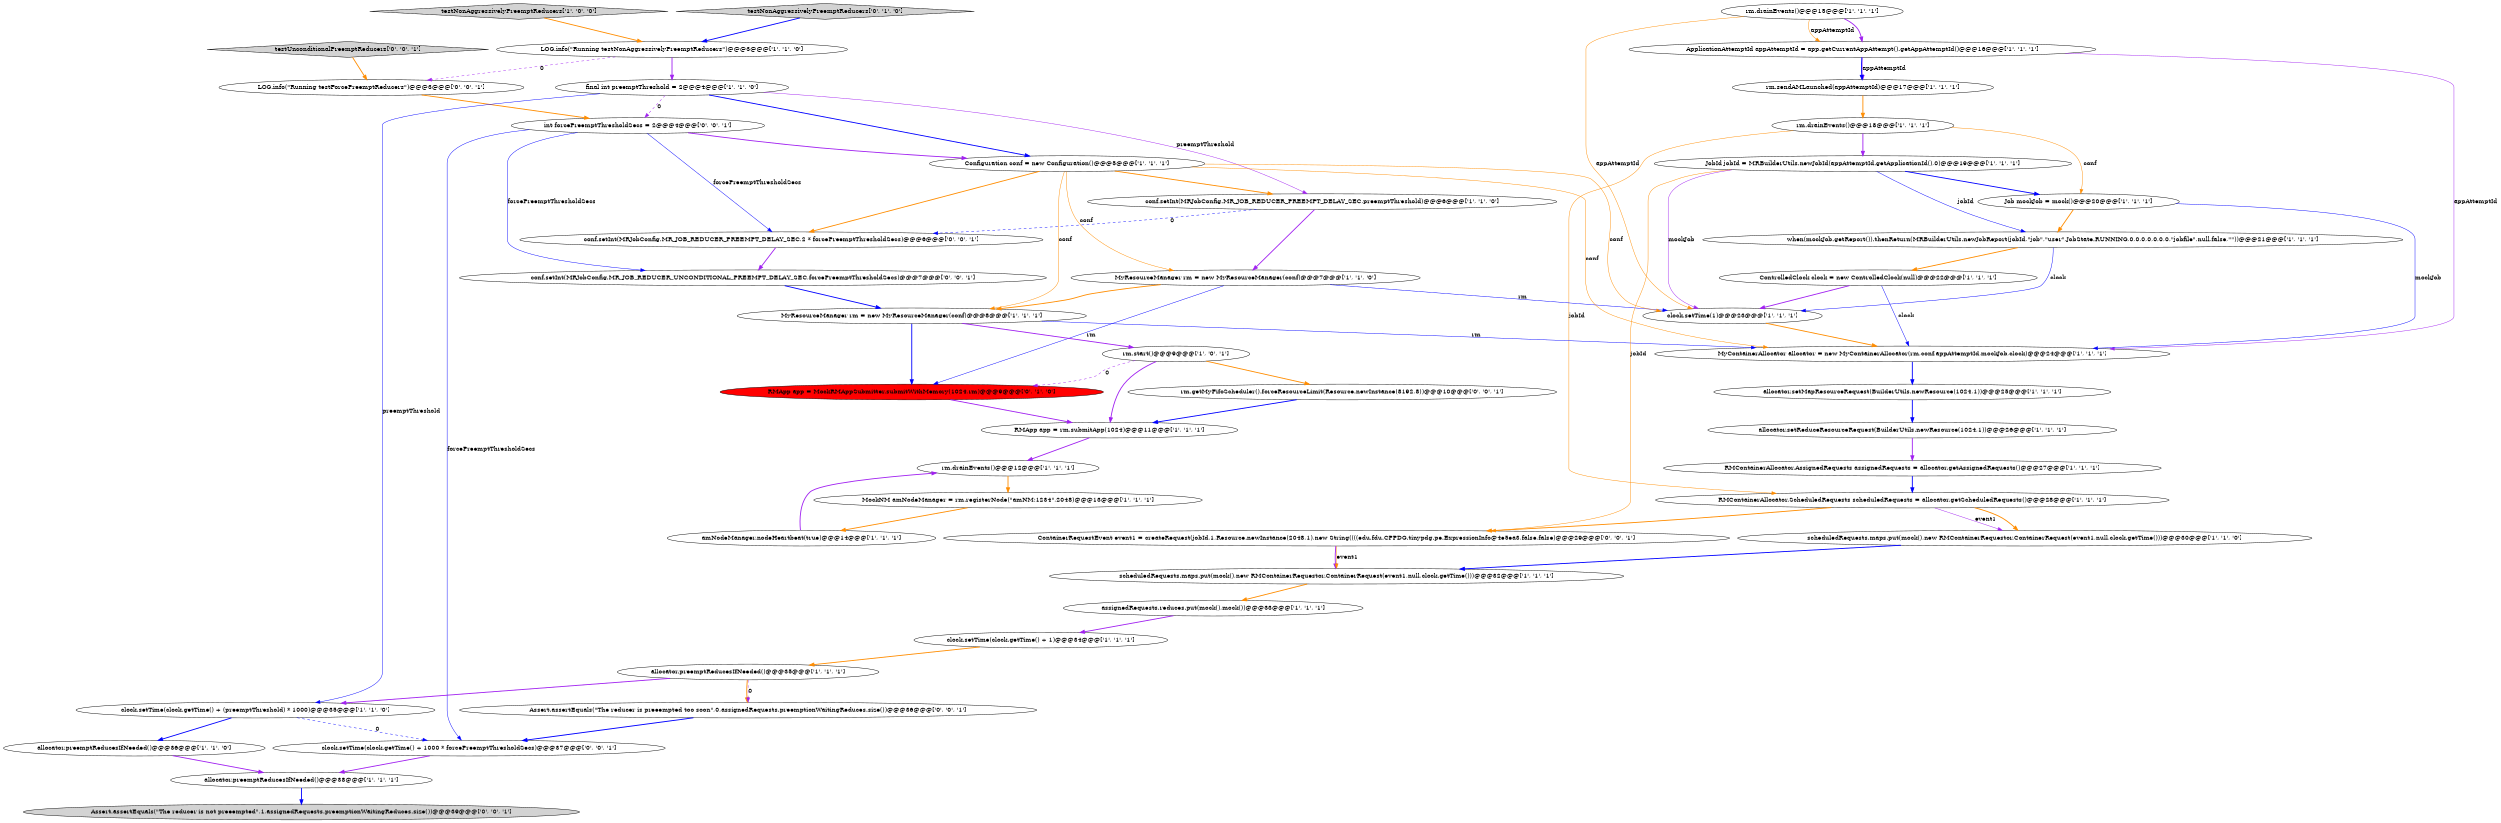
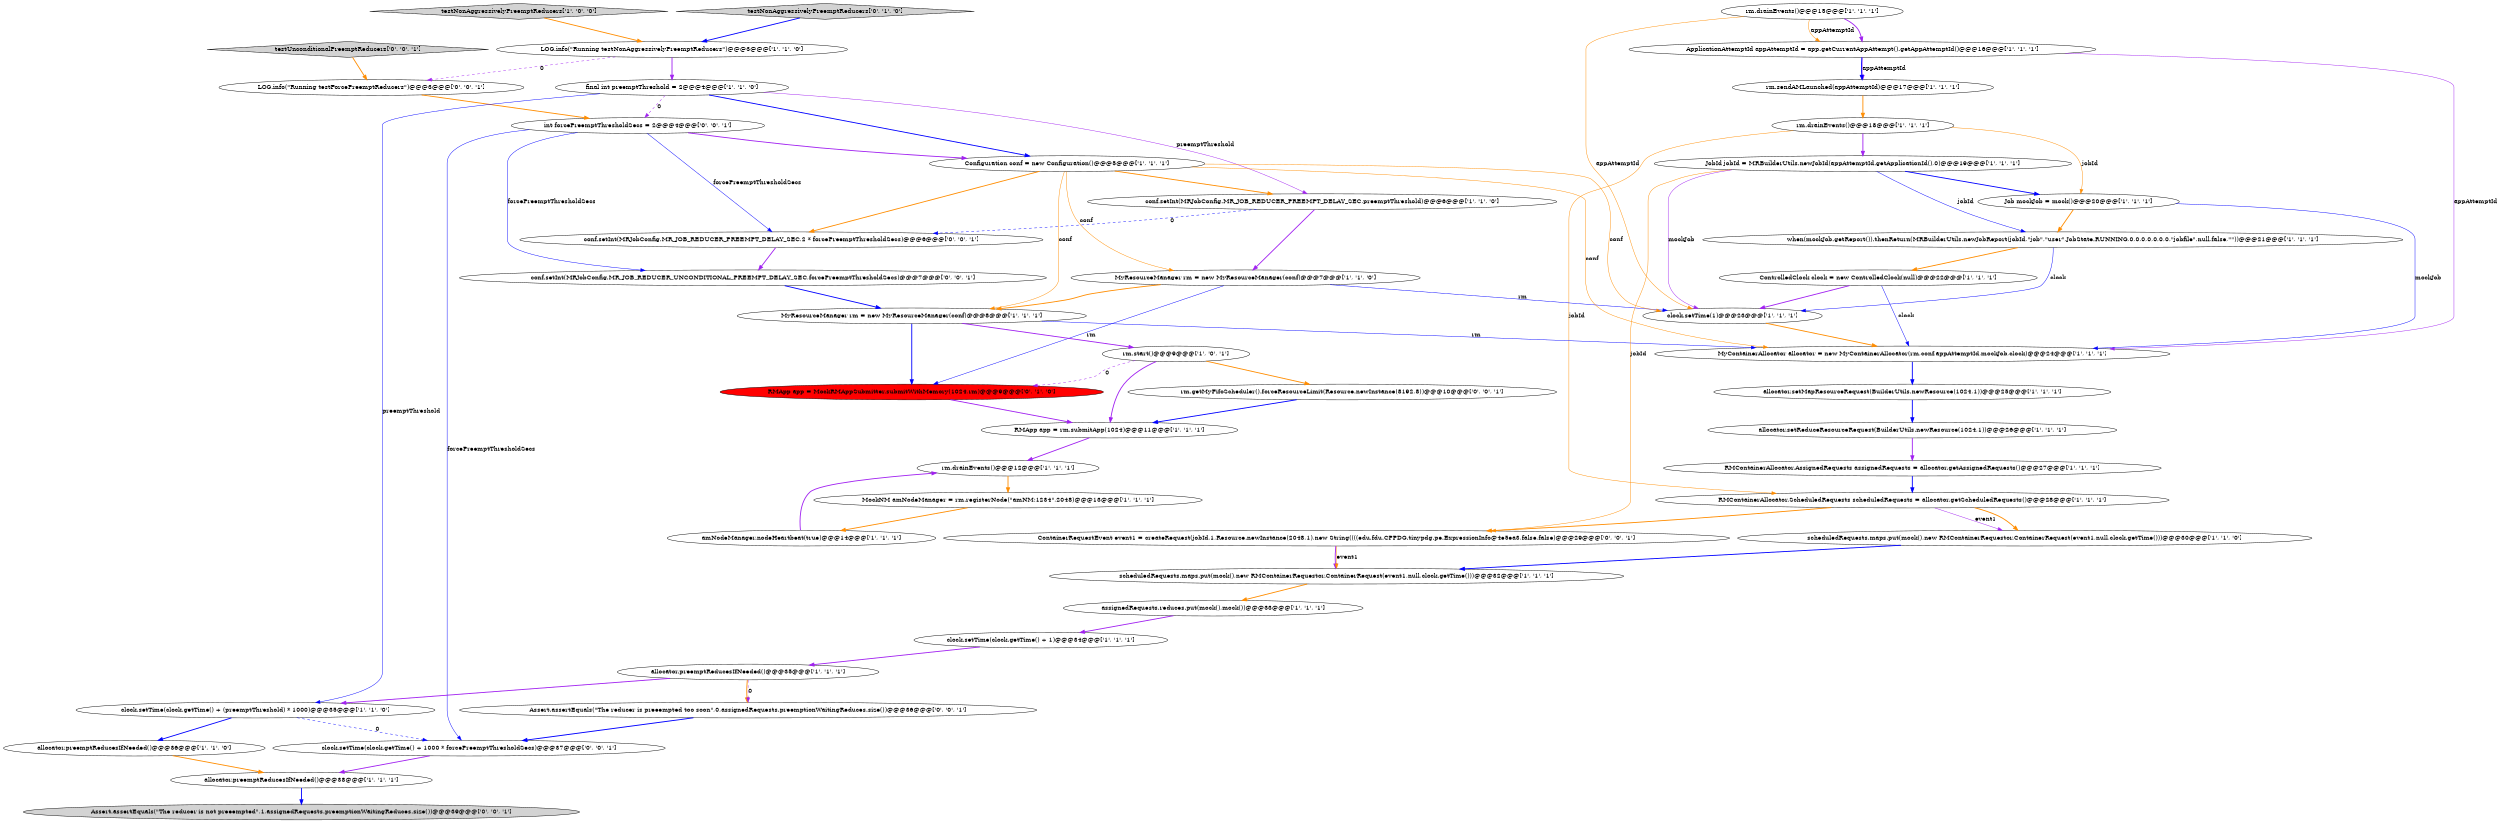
(2090, 164) -> (2090, 164)
(897, 656) -> (897, 656)
(216, 764) -> (216, 764)
